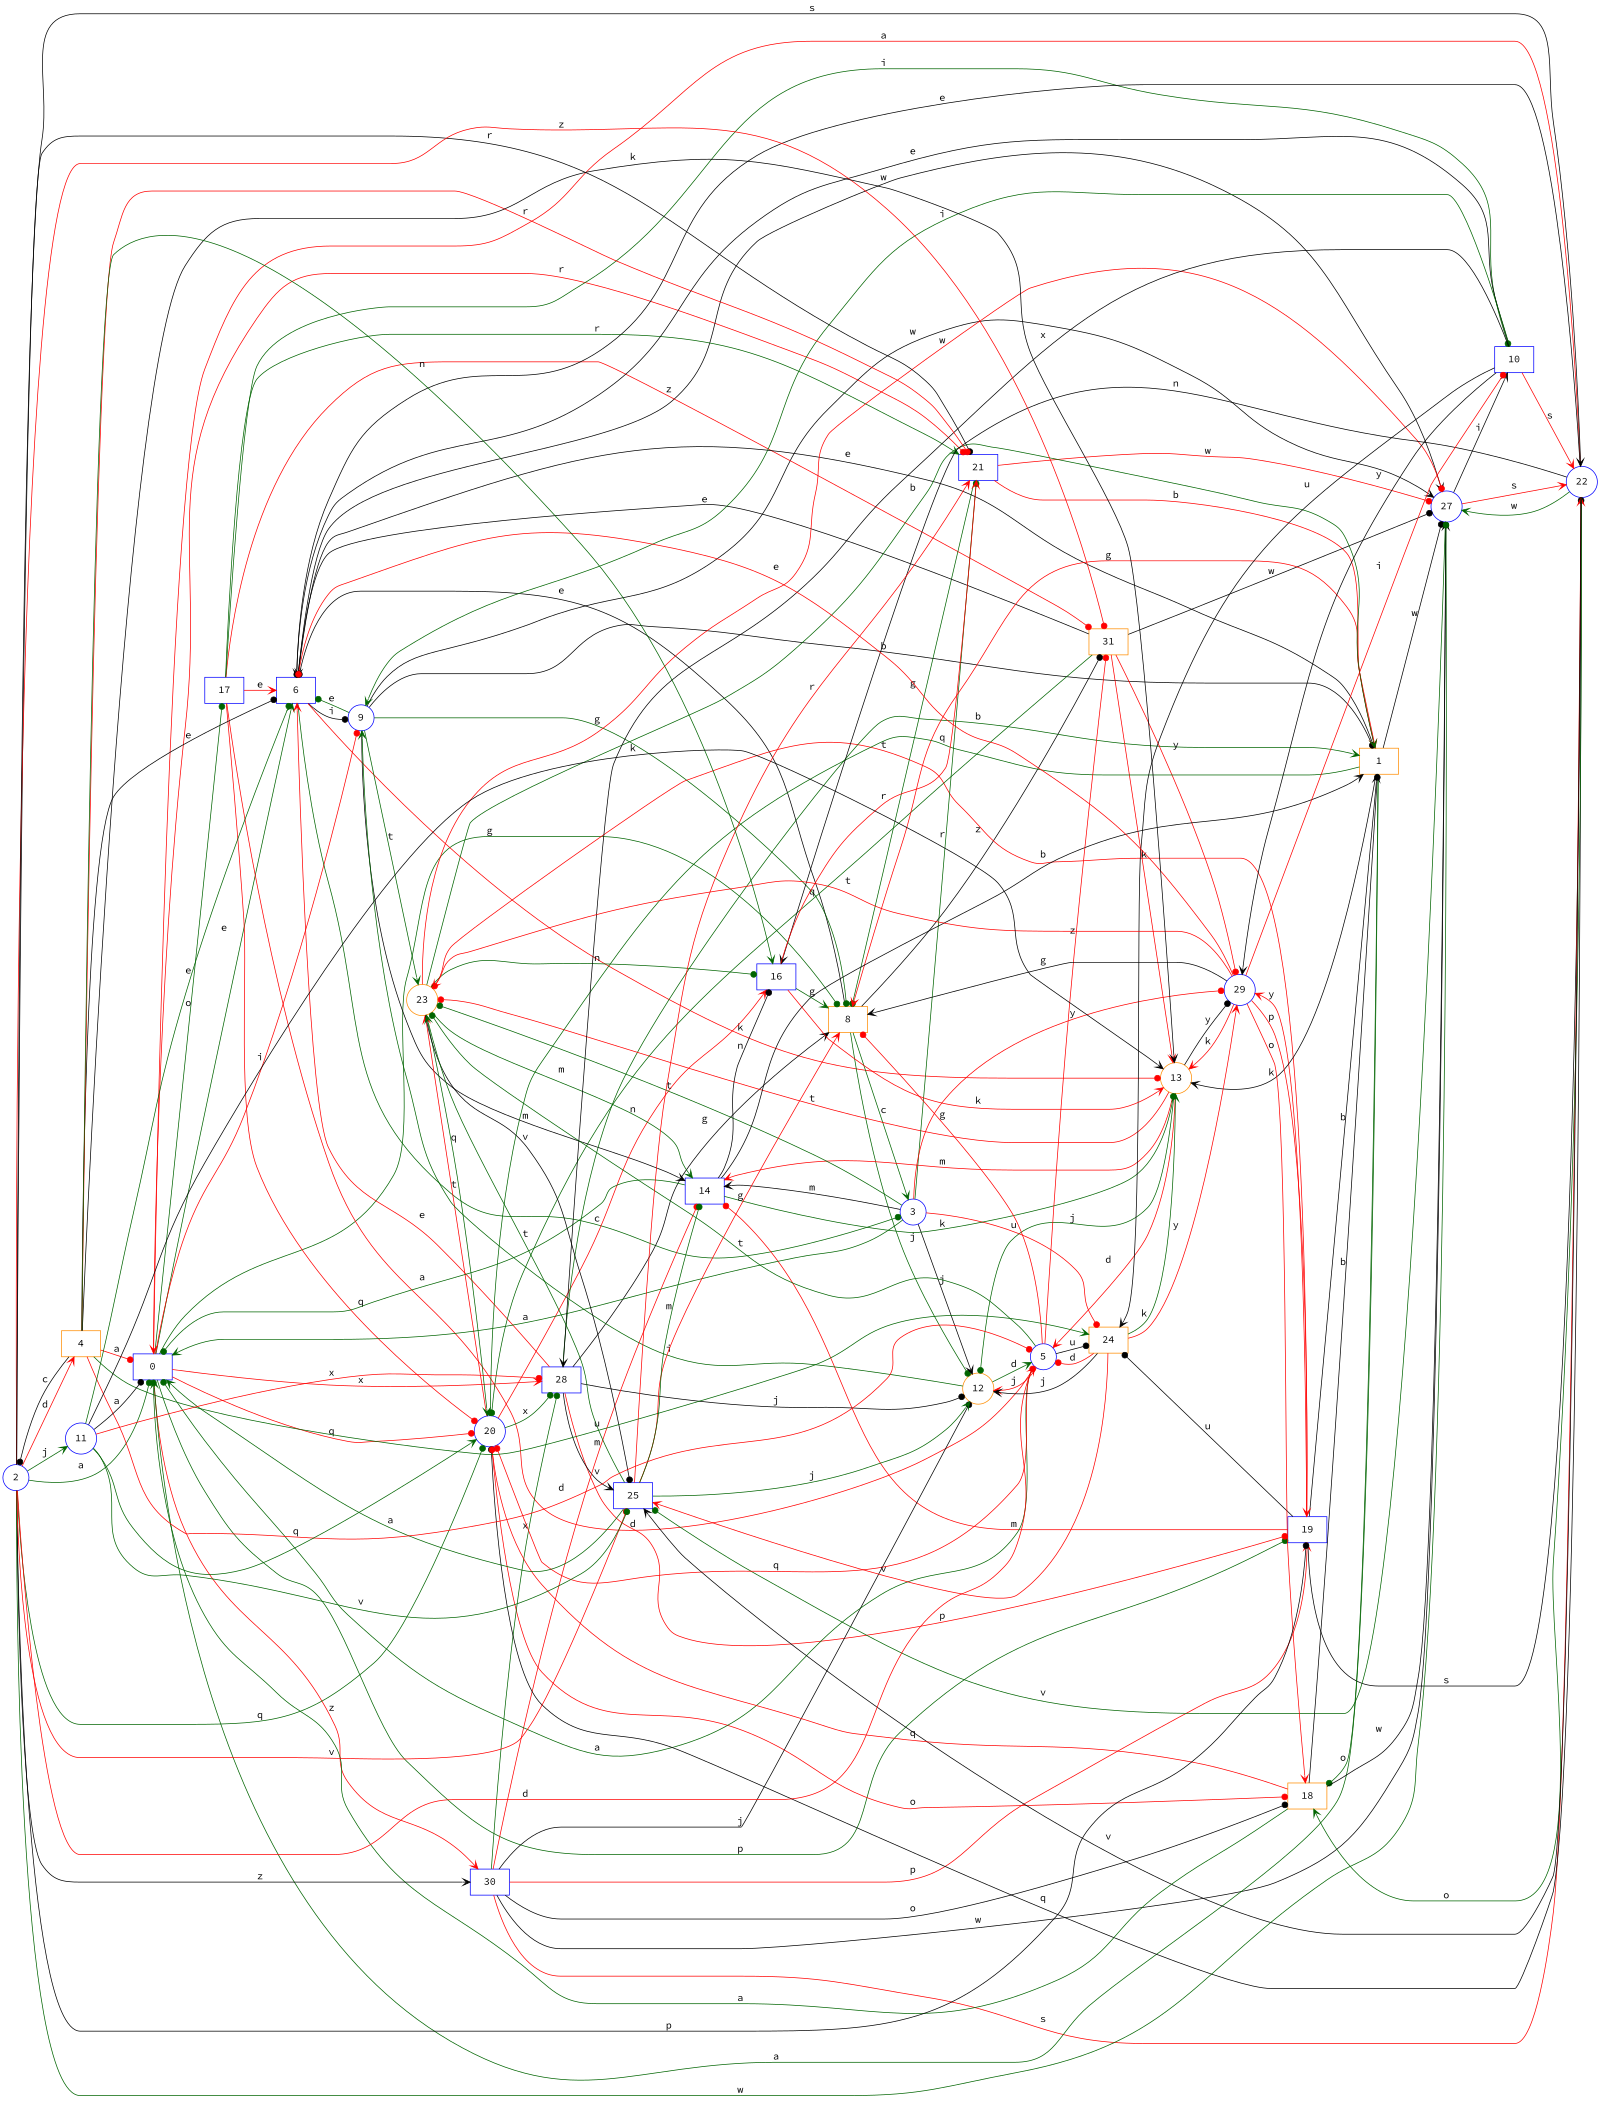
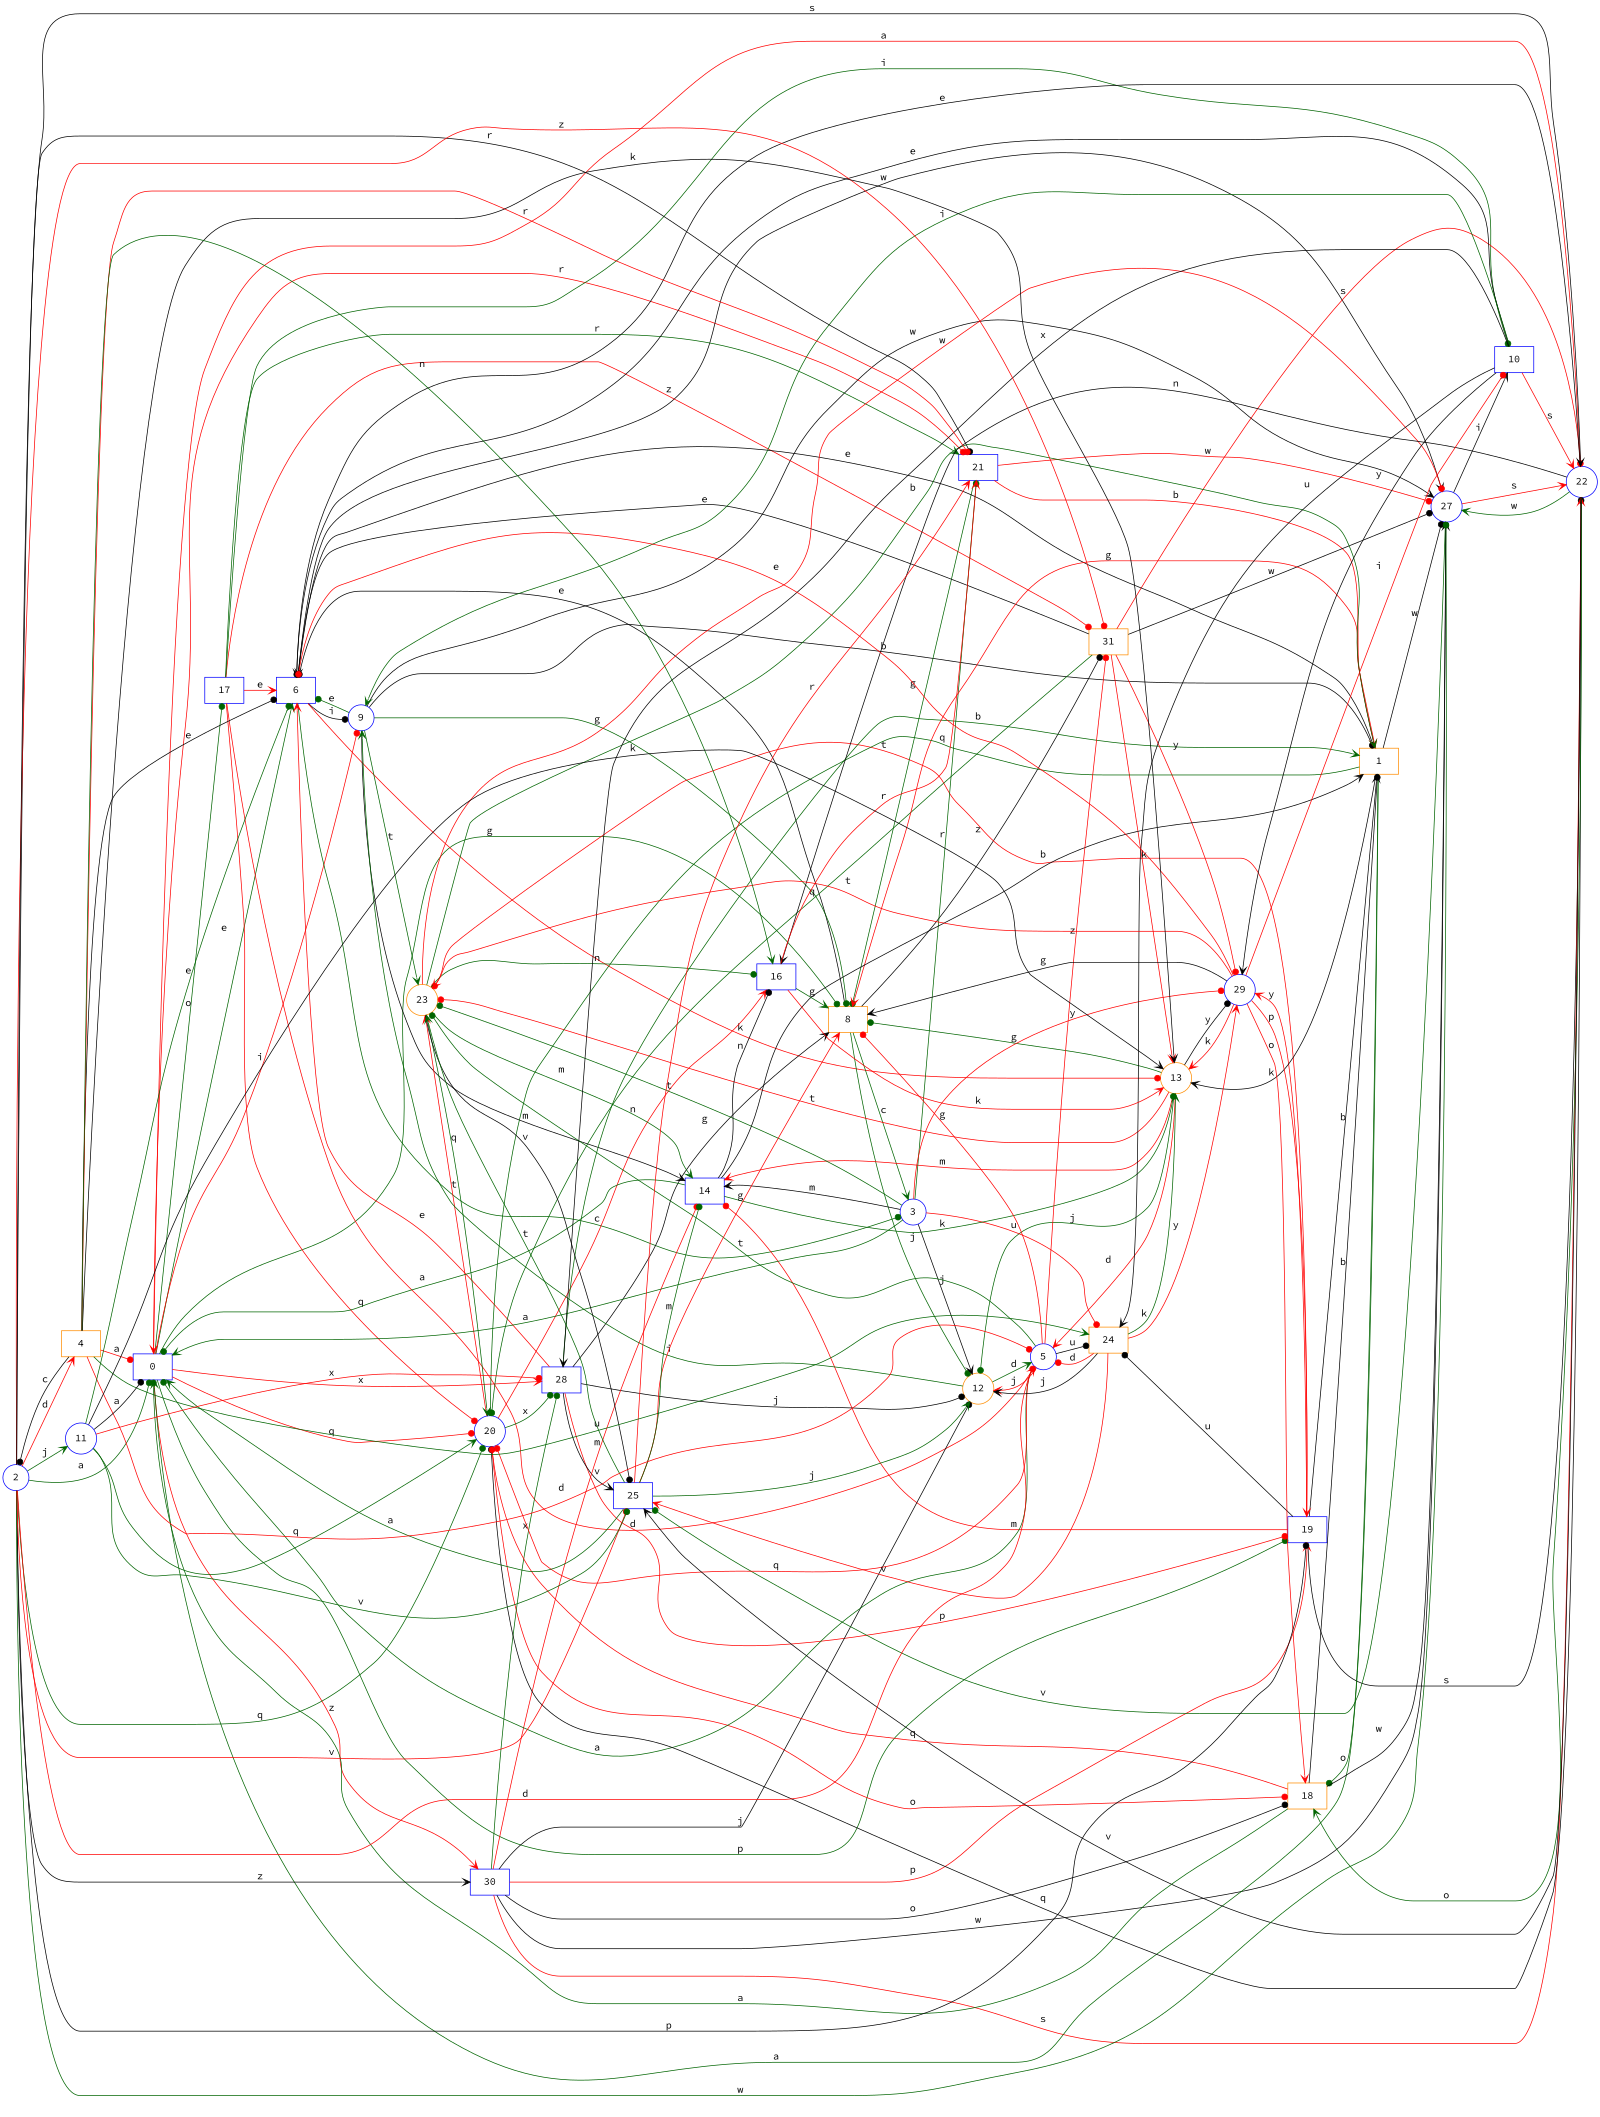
none -> (1349, 294)
none -> (1025, 1045)
